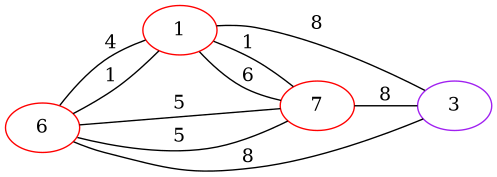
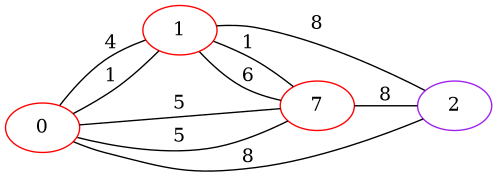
(455, 106) -> (455, 106)
(43, 128) -> (43, 128)
